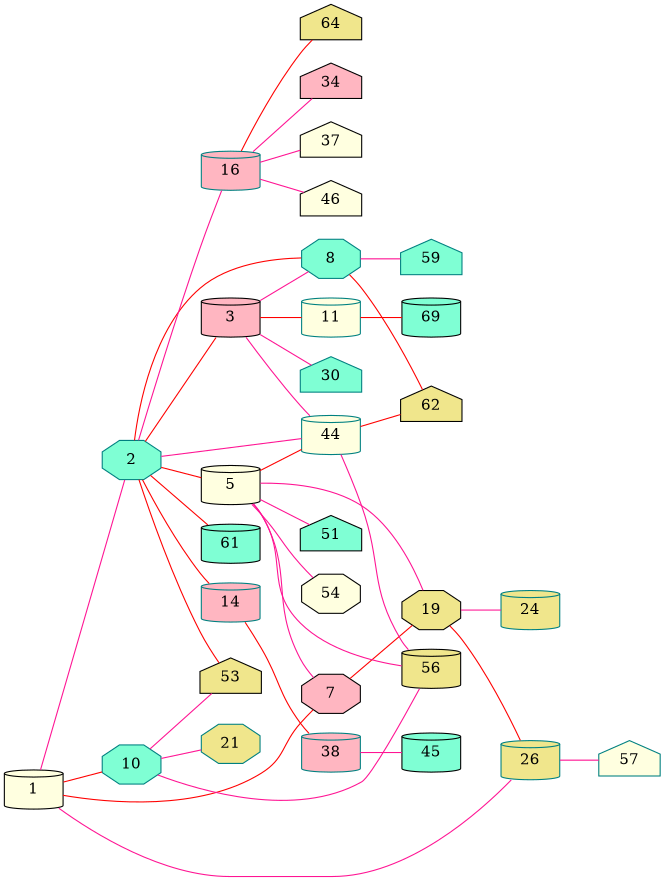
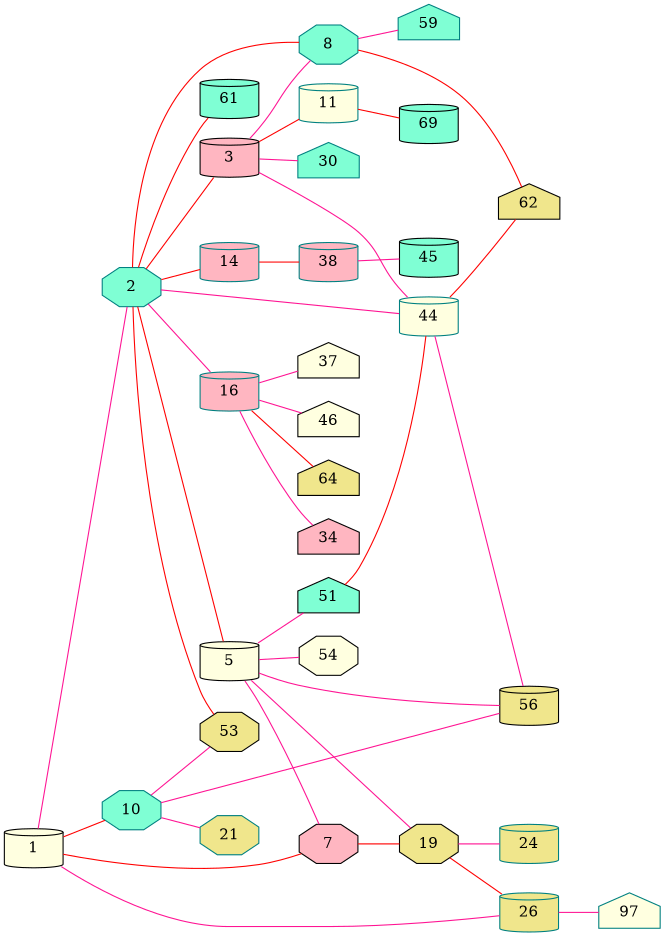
(281, 460) -> (401, 466)
(231, 678) -> (229, 732)
(629, 760) -> (629, 912)
